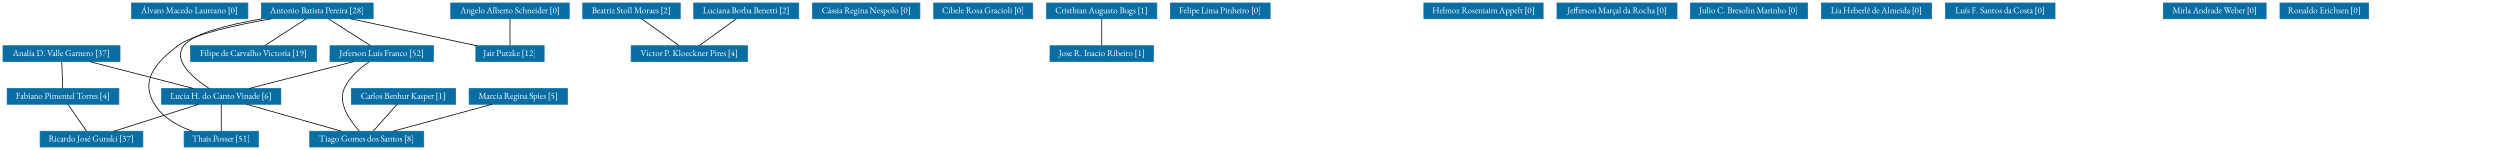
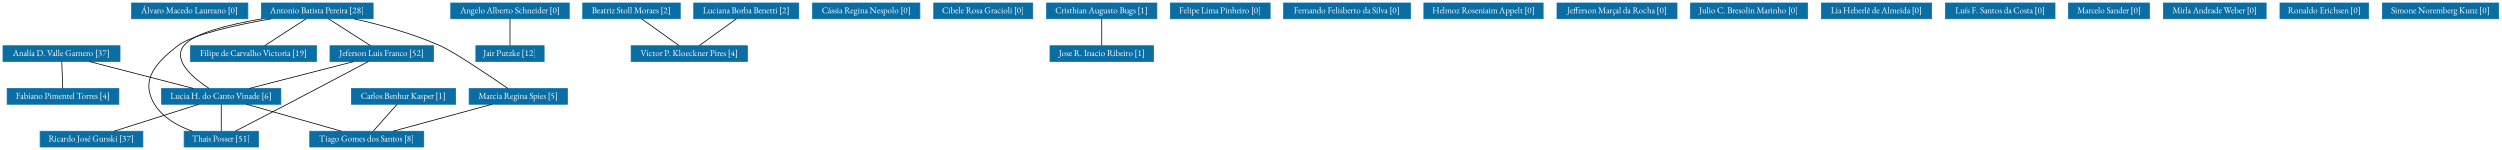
none -> (1347, 11)
none -> (2109, 11)
none -> (2440, 11)
(414, 32) -> (435, 44)
(343, 93) -> (302, 97)
(77, 118) -> none
